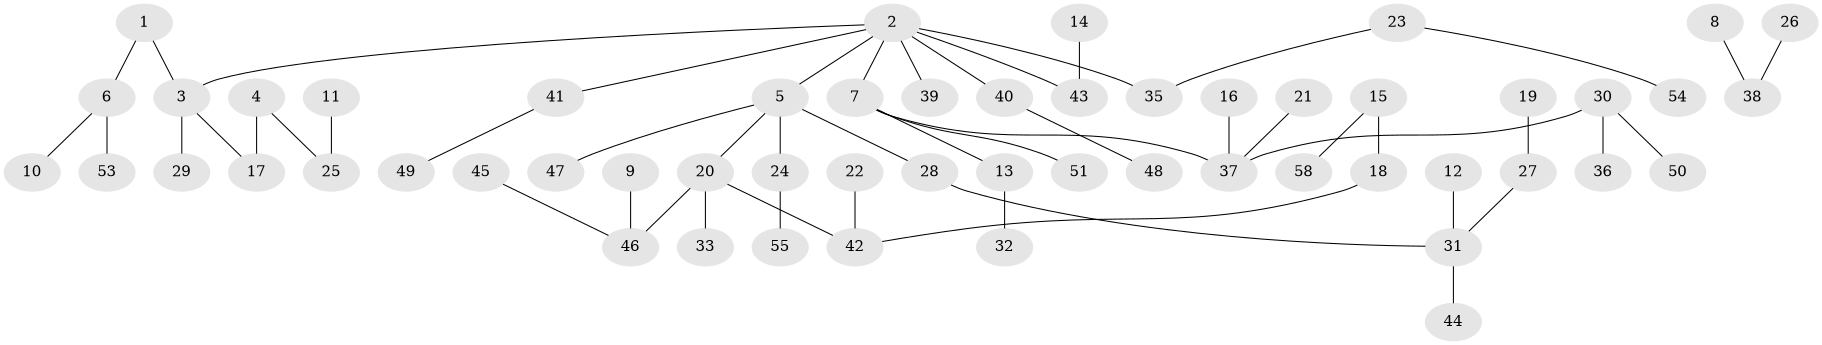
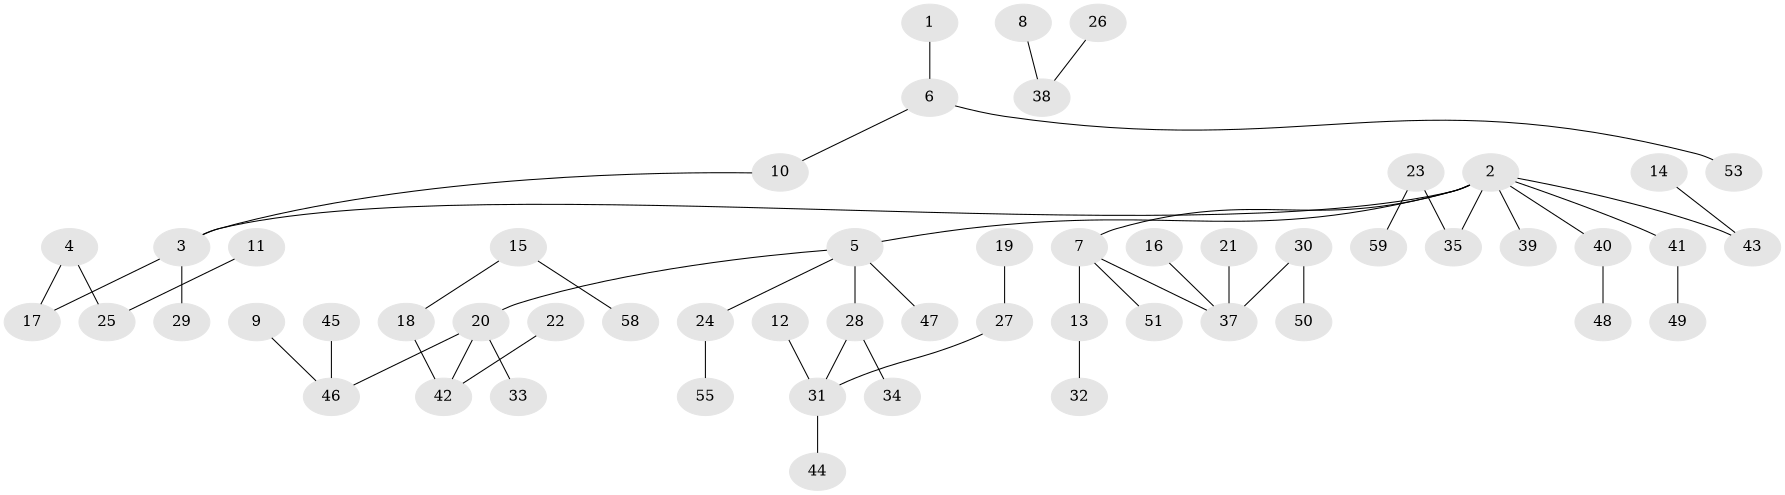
(163, 60) -> (475, 185)
(1678, 98) -> (1379, 247)
(1603, 172) -> none
none -> (892, 397)
